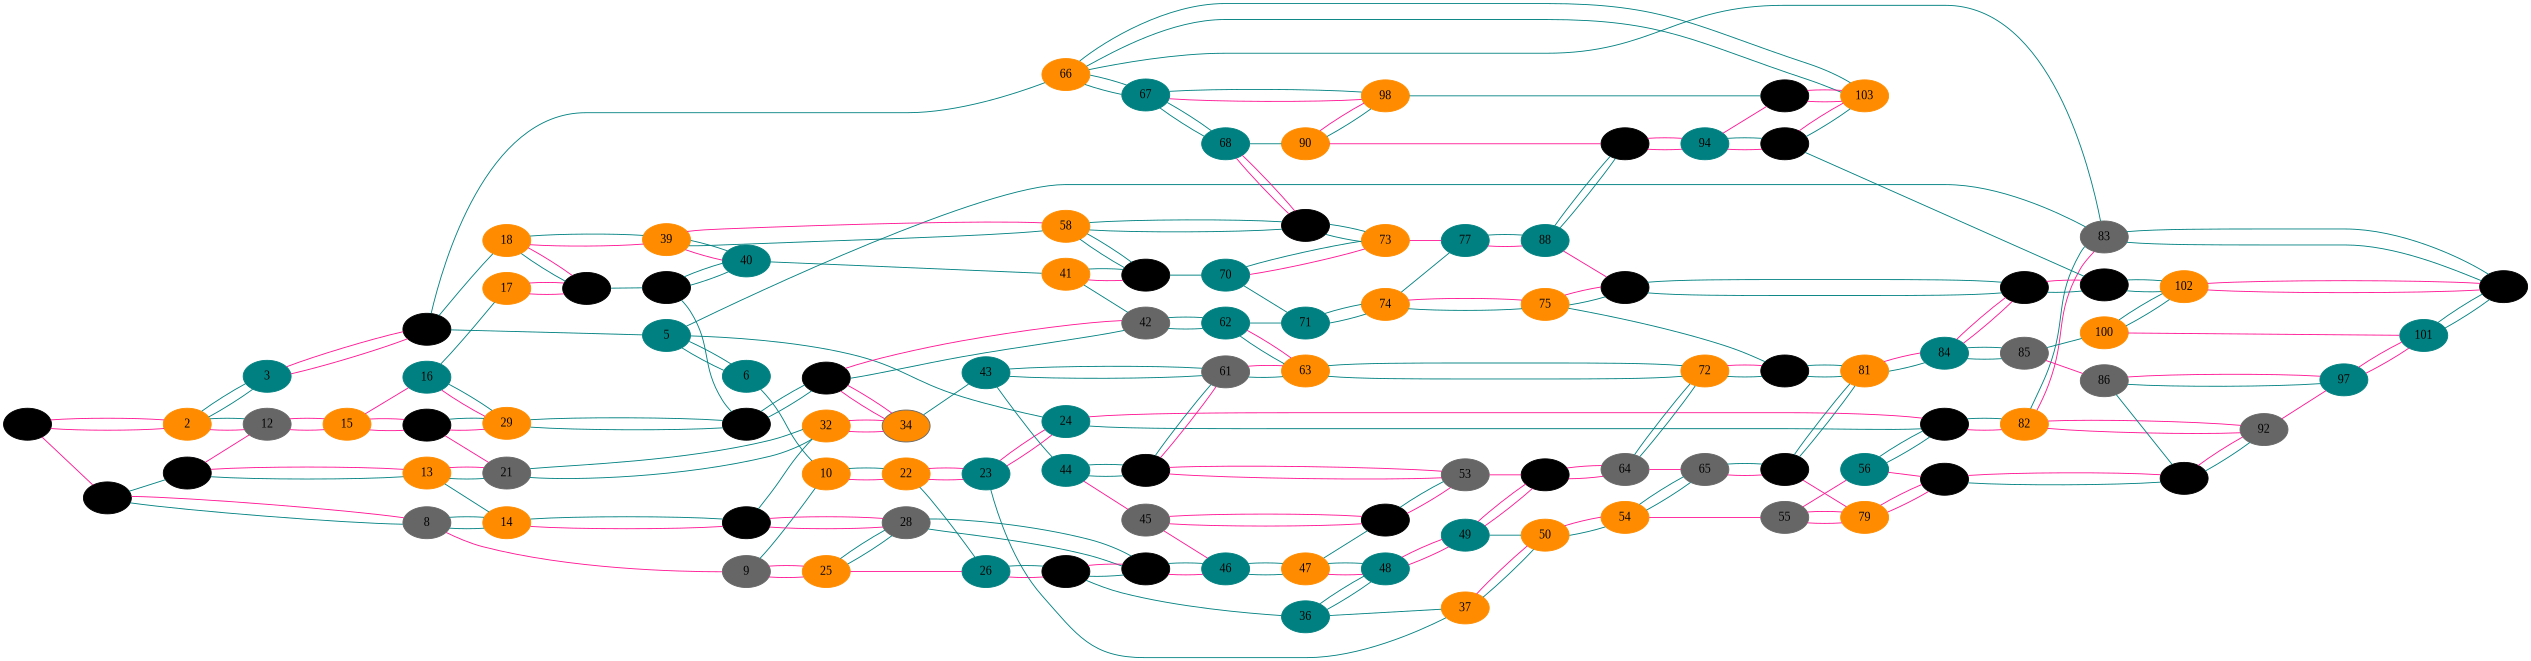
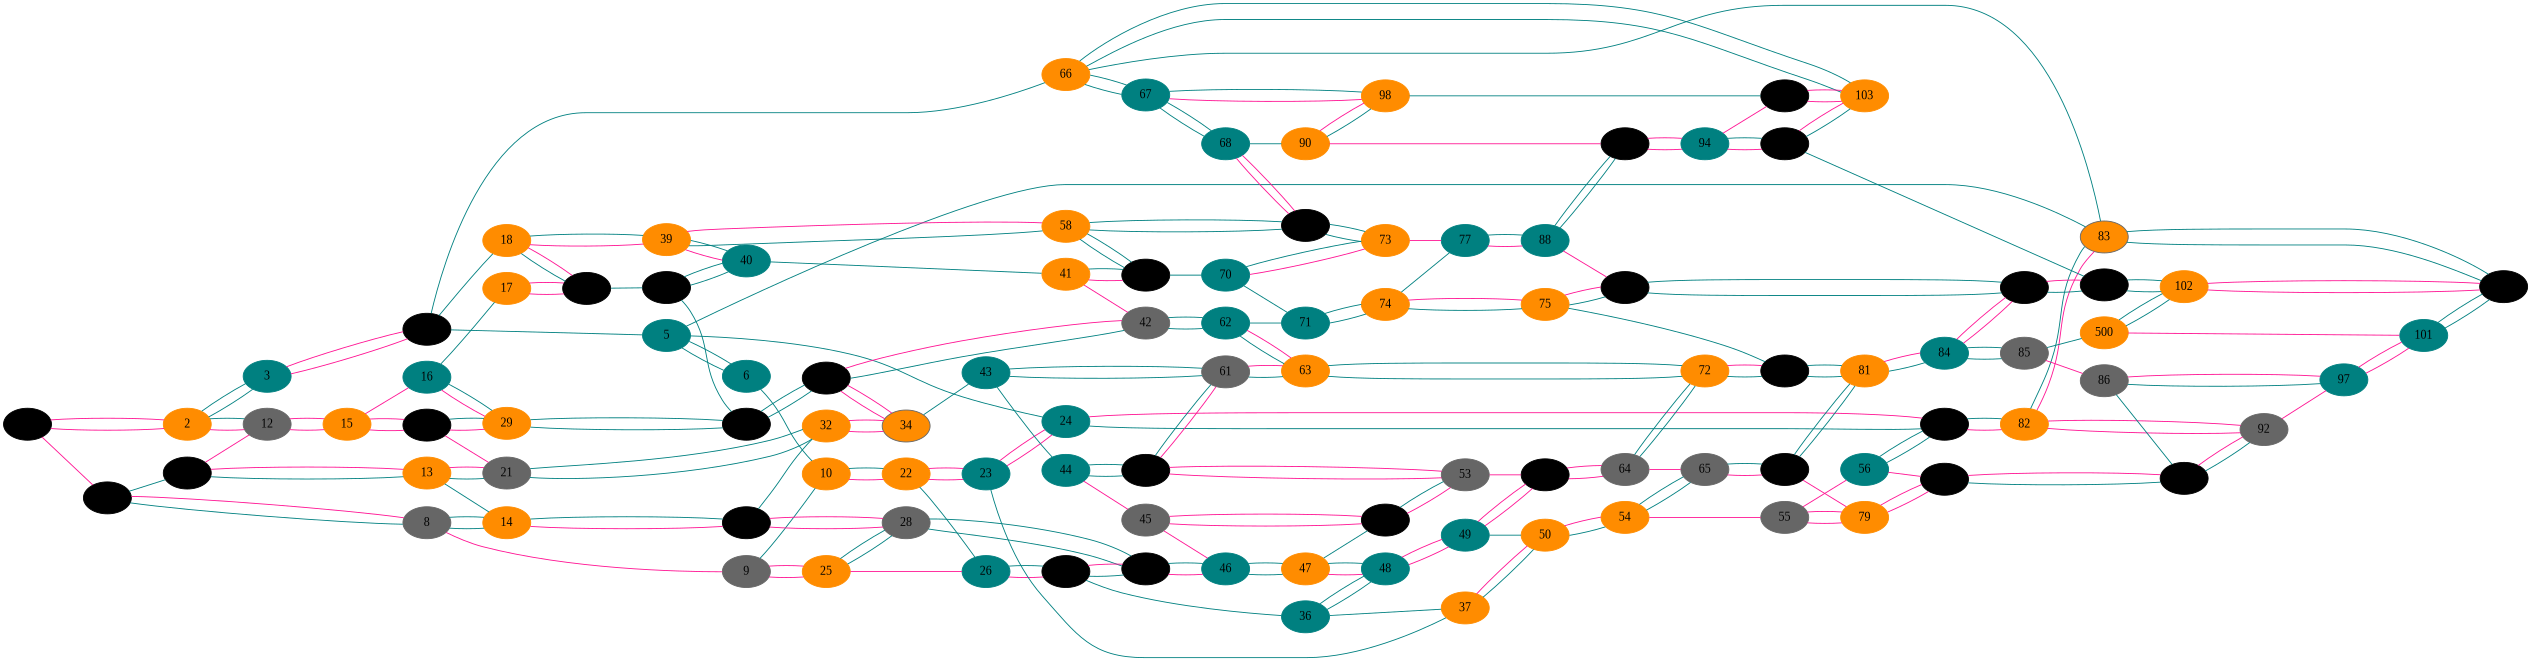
(2104, 237) -> (2104, 237)
(1106, 299) -> (1106, 299)
(2104, 333) -> (2104, 333)
